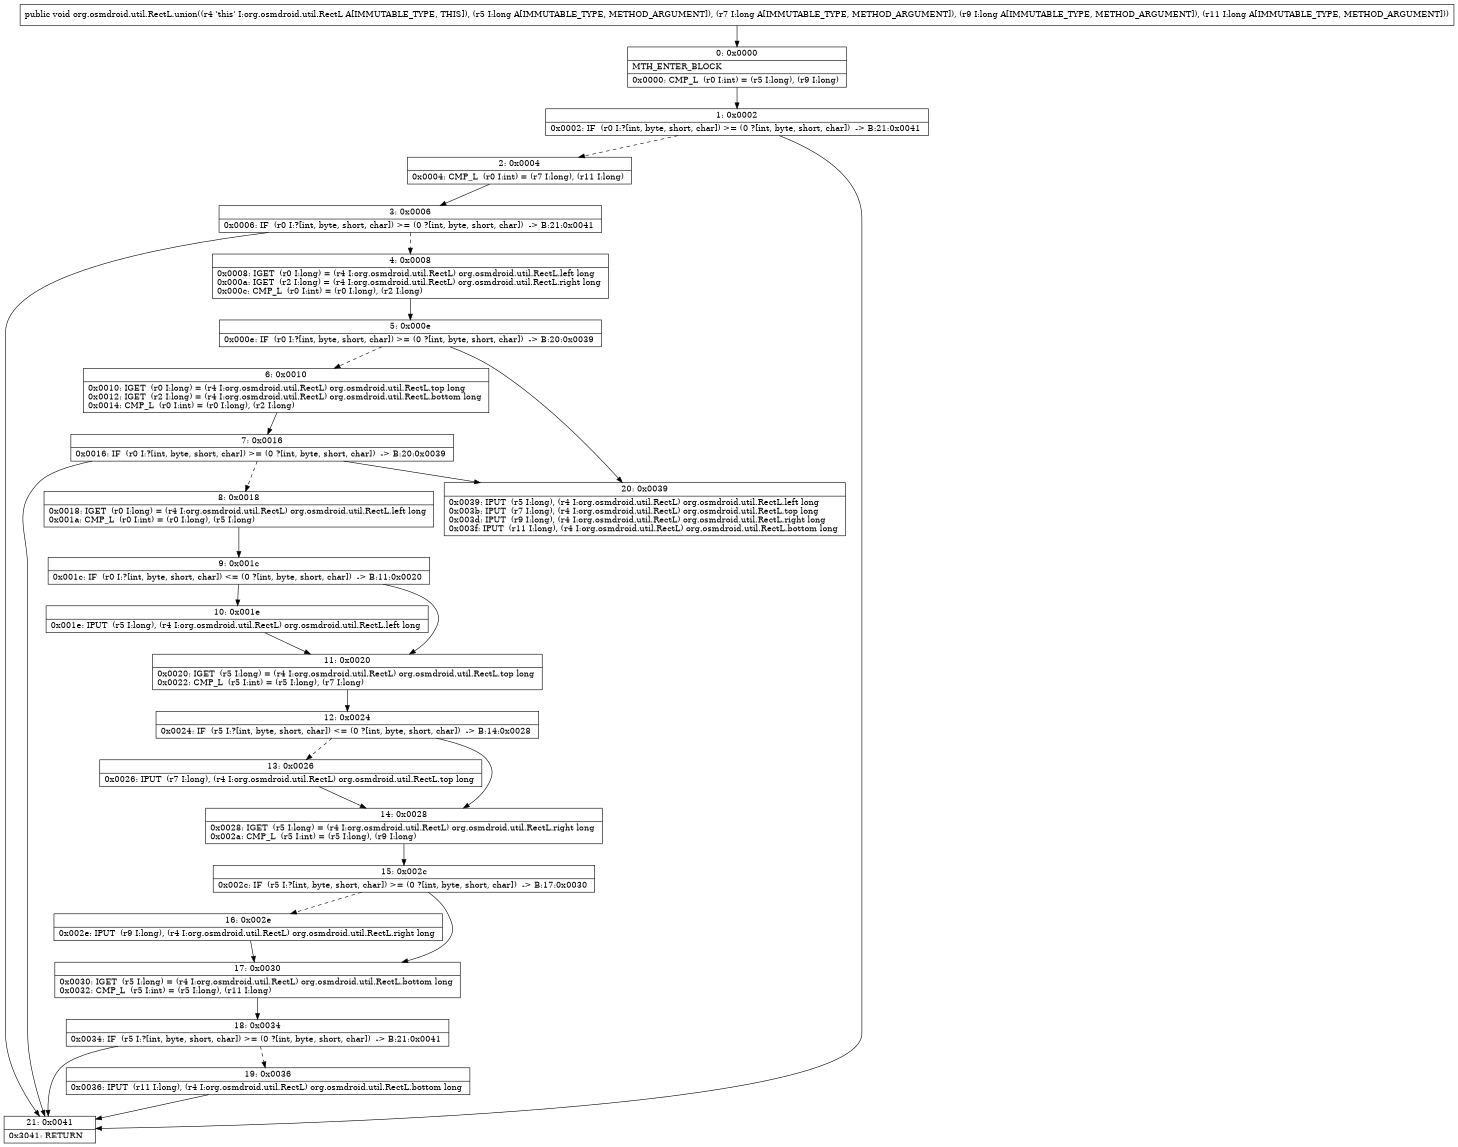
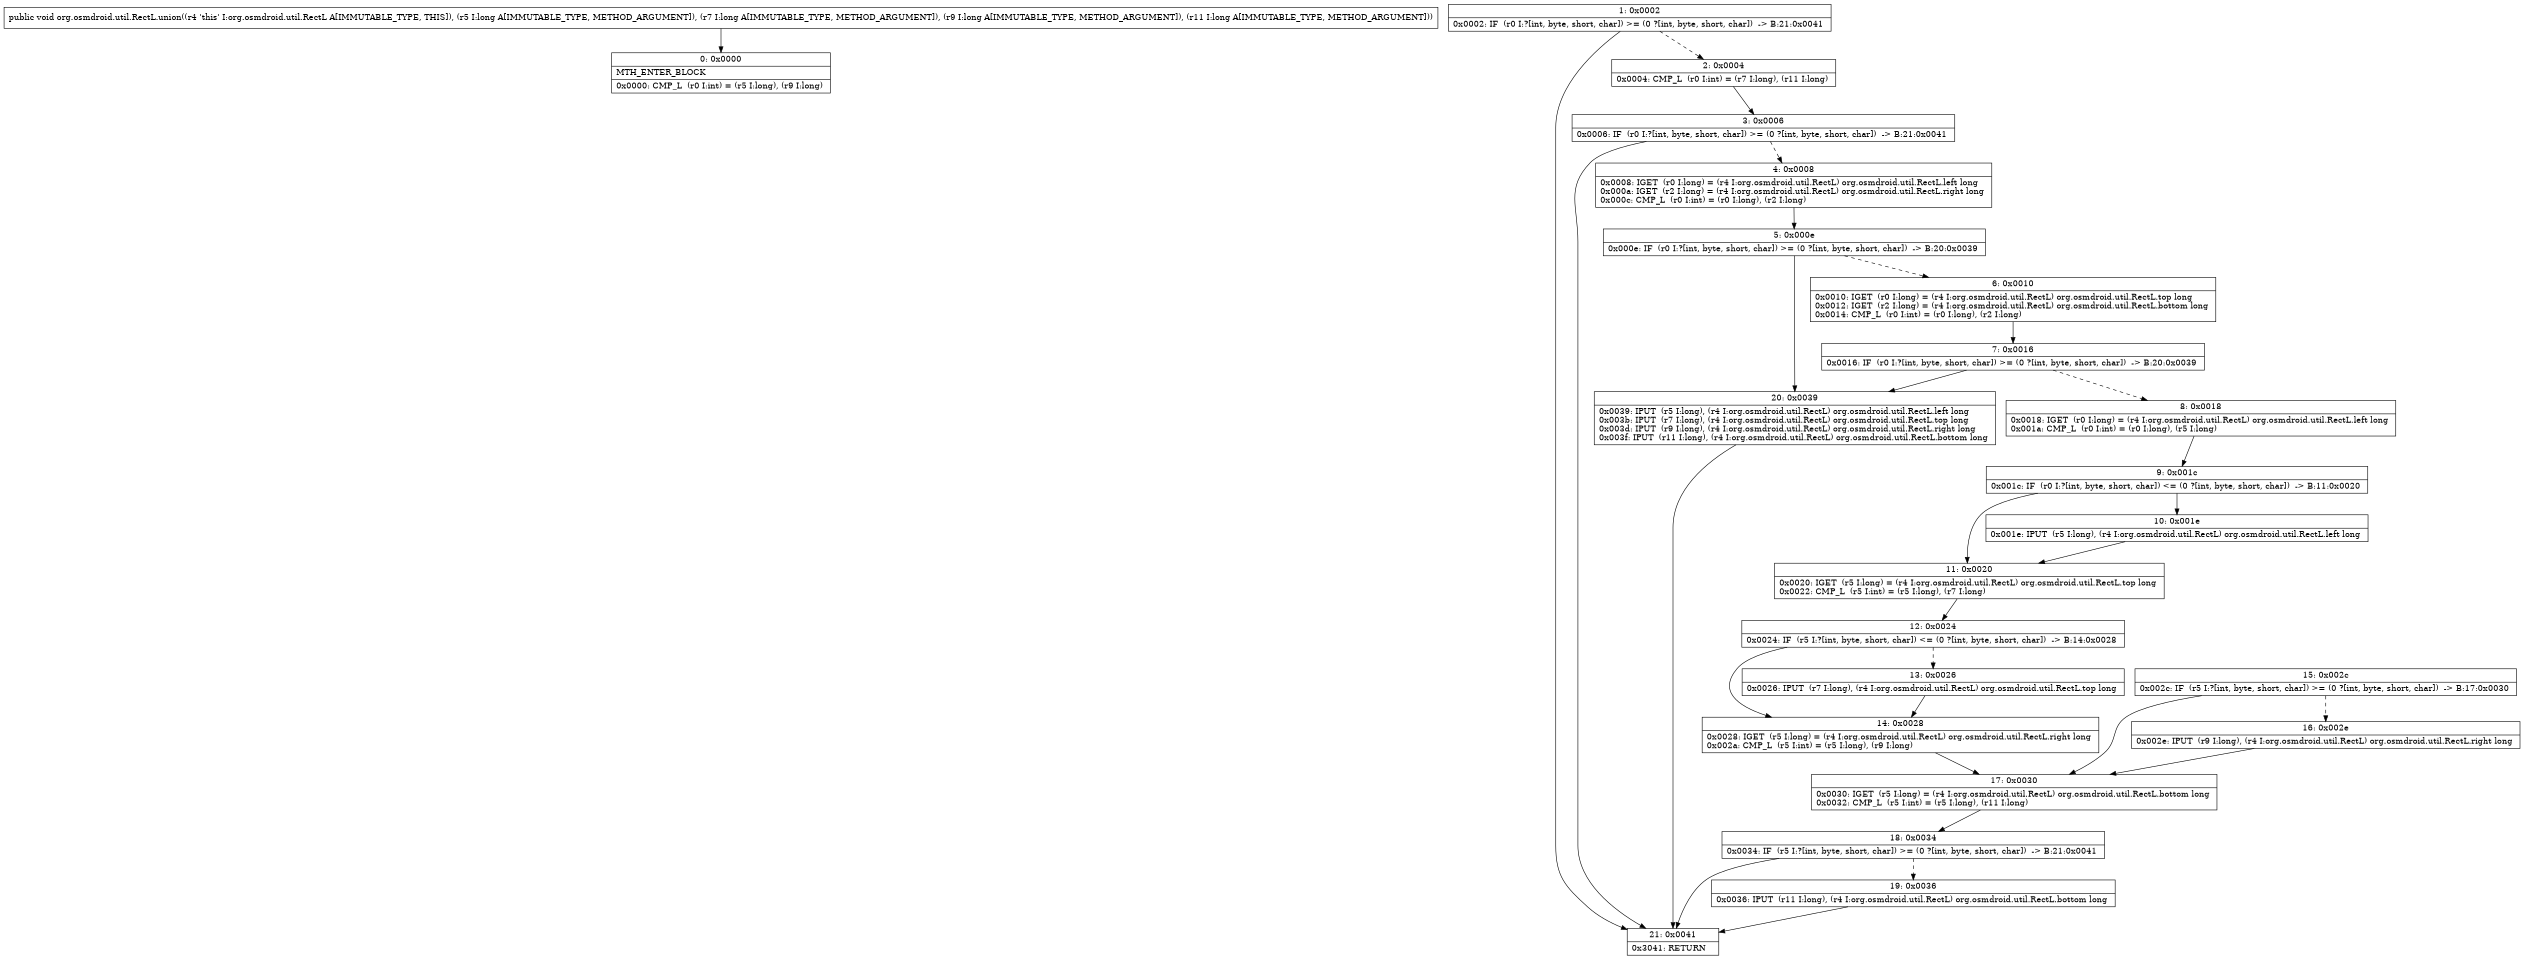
(737, 95) -> none
(28, 766) -> (1673, 671)
(404, 852) -> (1955, 762)
